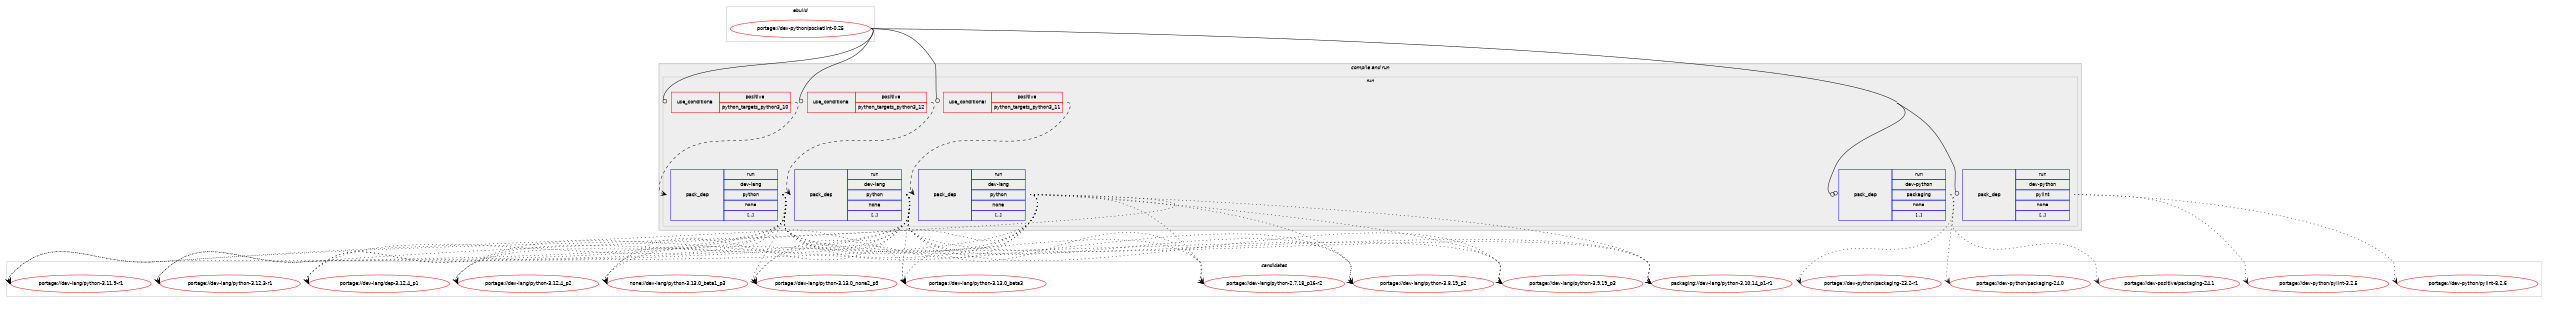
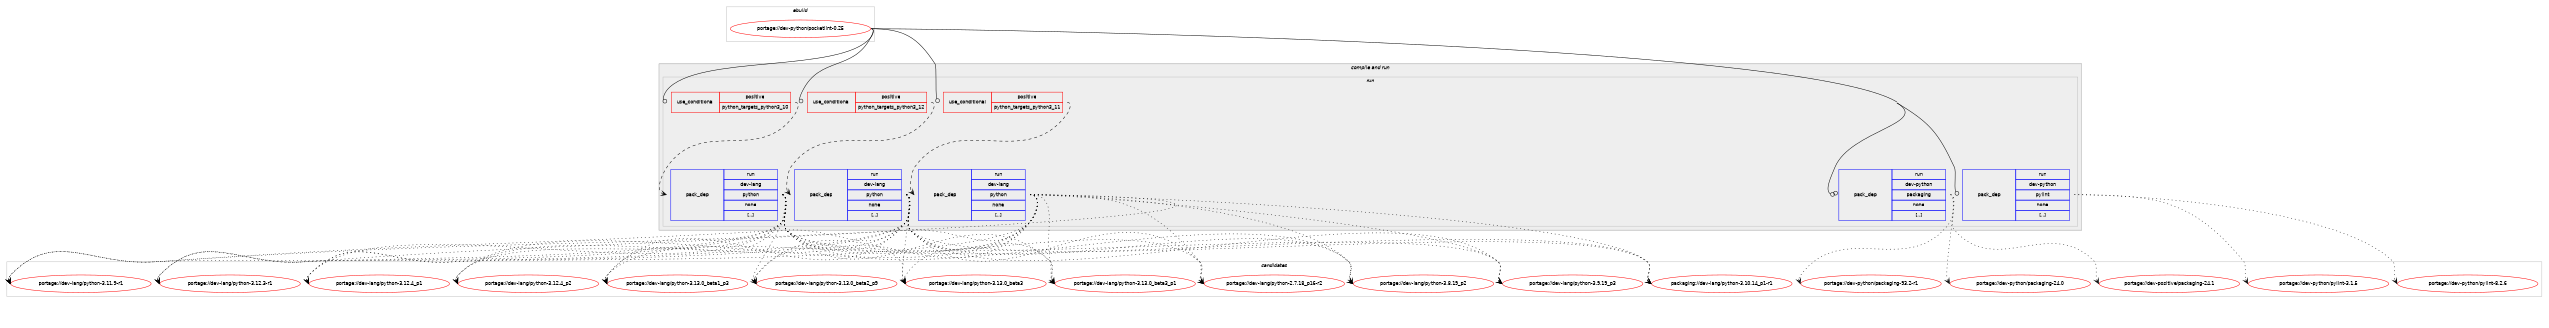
(379, 284) -> (379, 284)
(678, 284) -> (678, 284)
(827, 284) -> (827, 284)
none -> (1125, 284)
(1871, 284) -> (1871, 284)
(2319, 284) -> (2319, 284)
